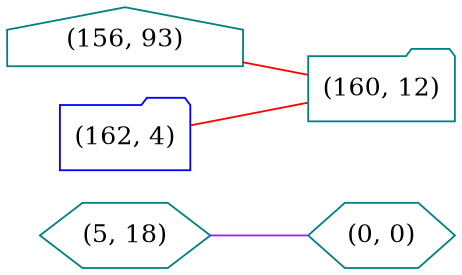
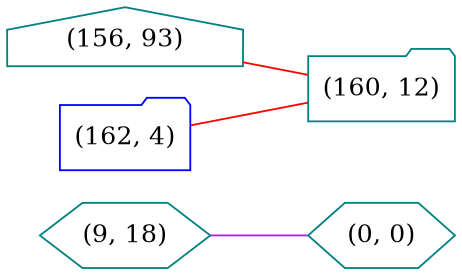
(125, 235) -> (125, 235)
